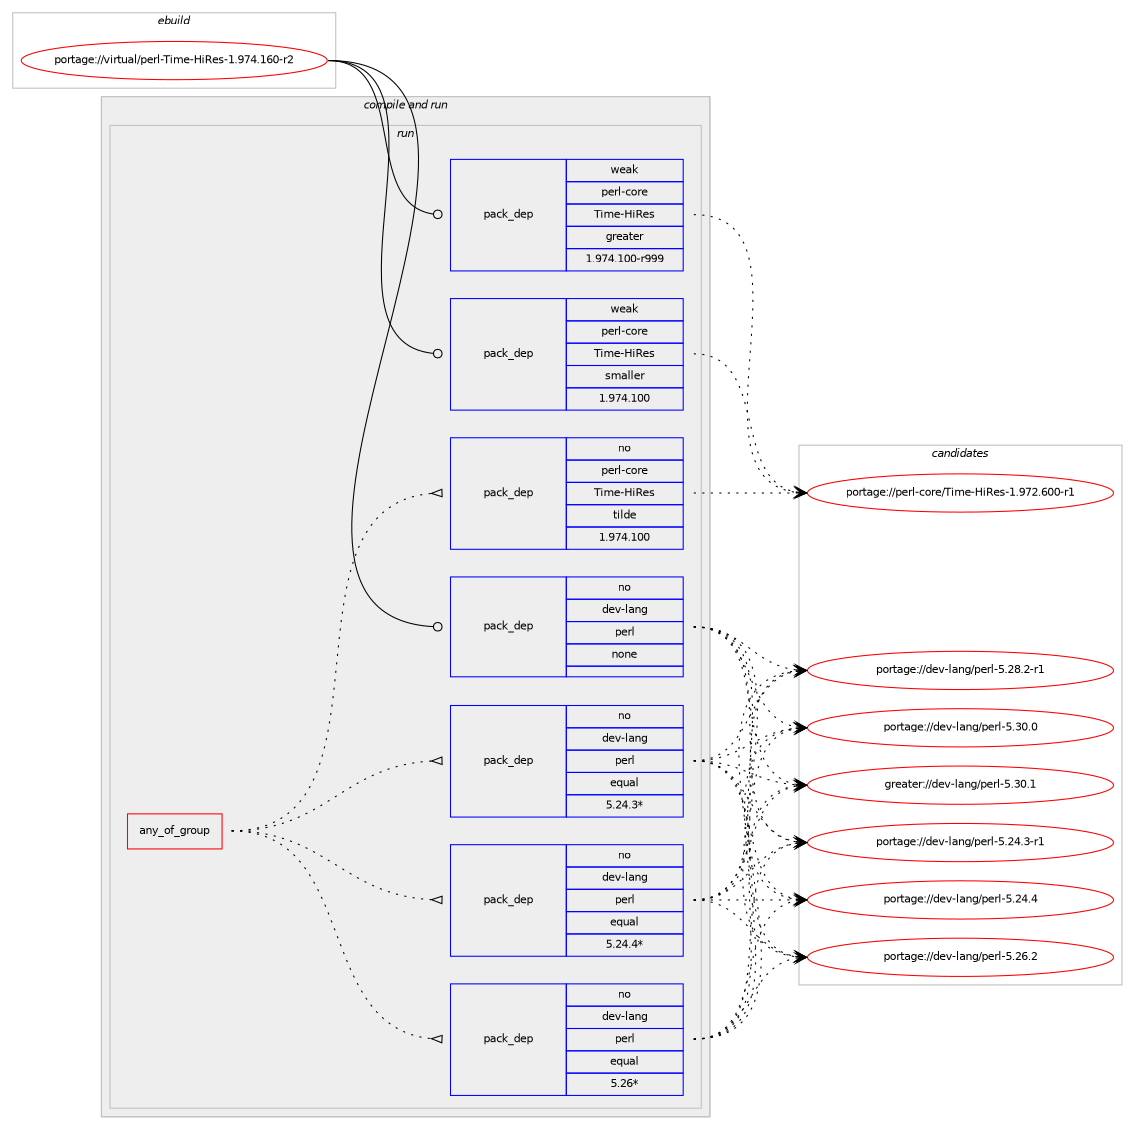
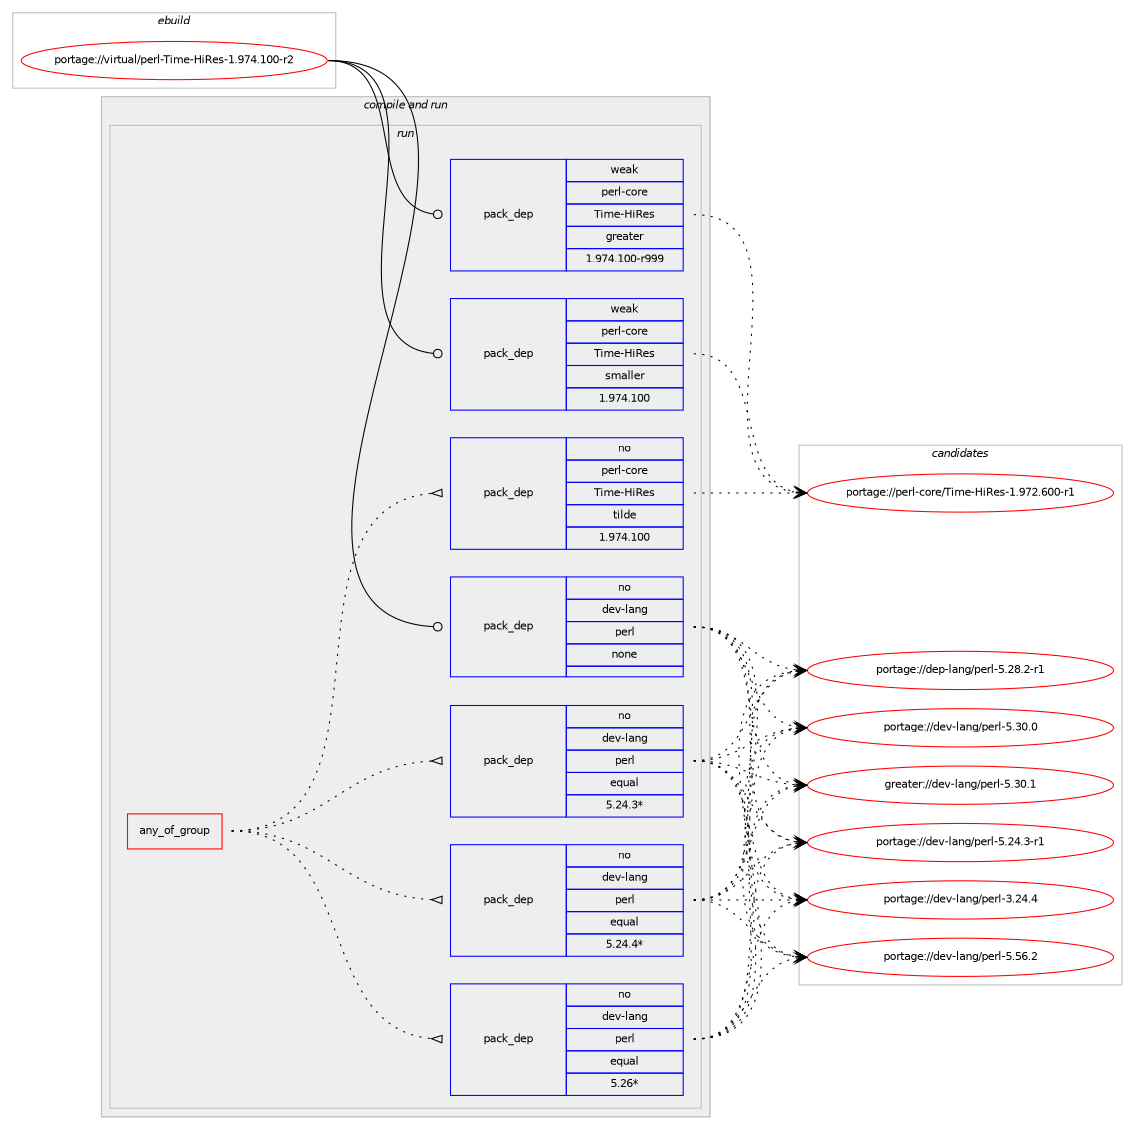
(174, 61) -> (174, 61)
(960, 670) -> (960, 670)
(960, 900) -> (960, 900)
(960, 957) -> (960, 957)
